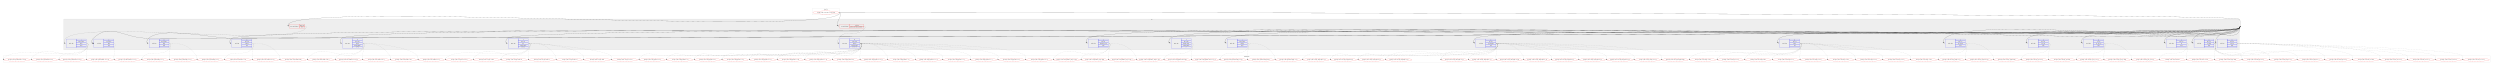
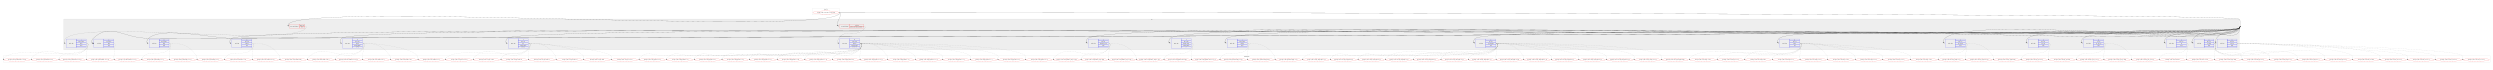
none -> (1427, 60)
